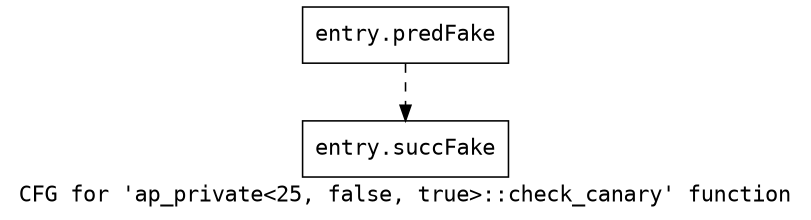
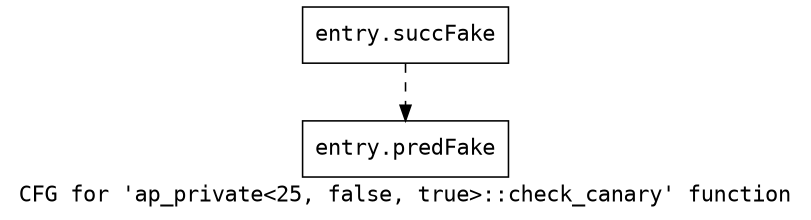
(406, 84) -> (406, 84)
